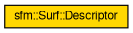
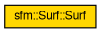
(66, 17) -> (50, 17)
